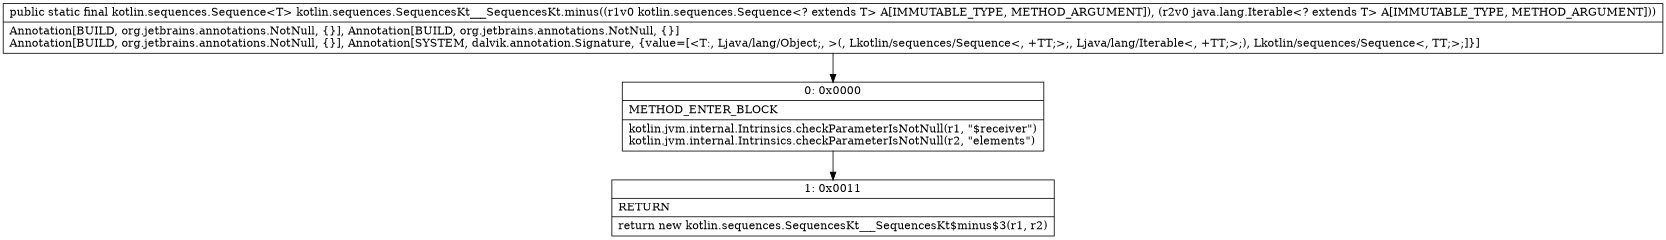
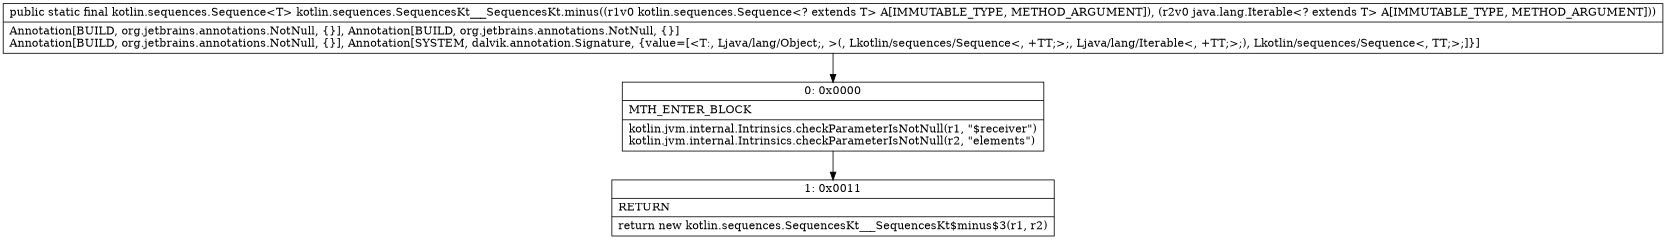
(704, 110) -> (690, 110)
